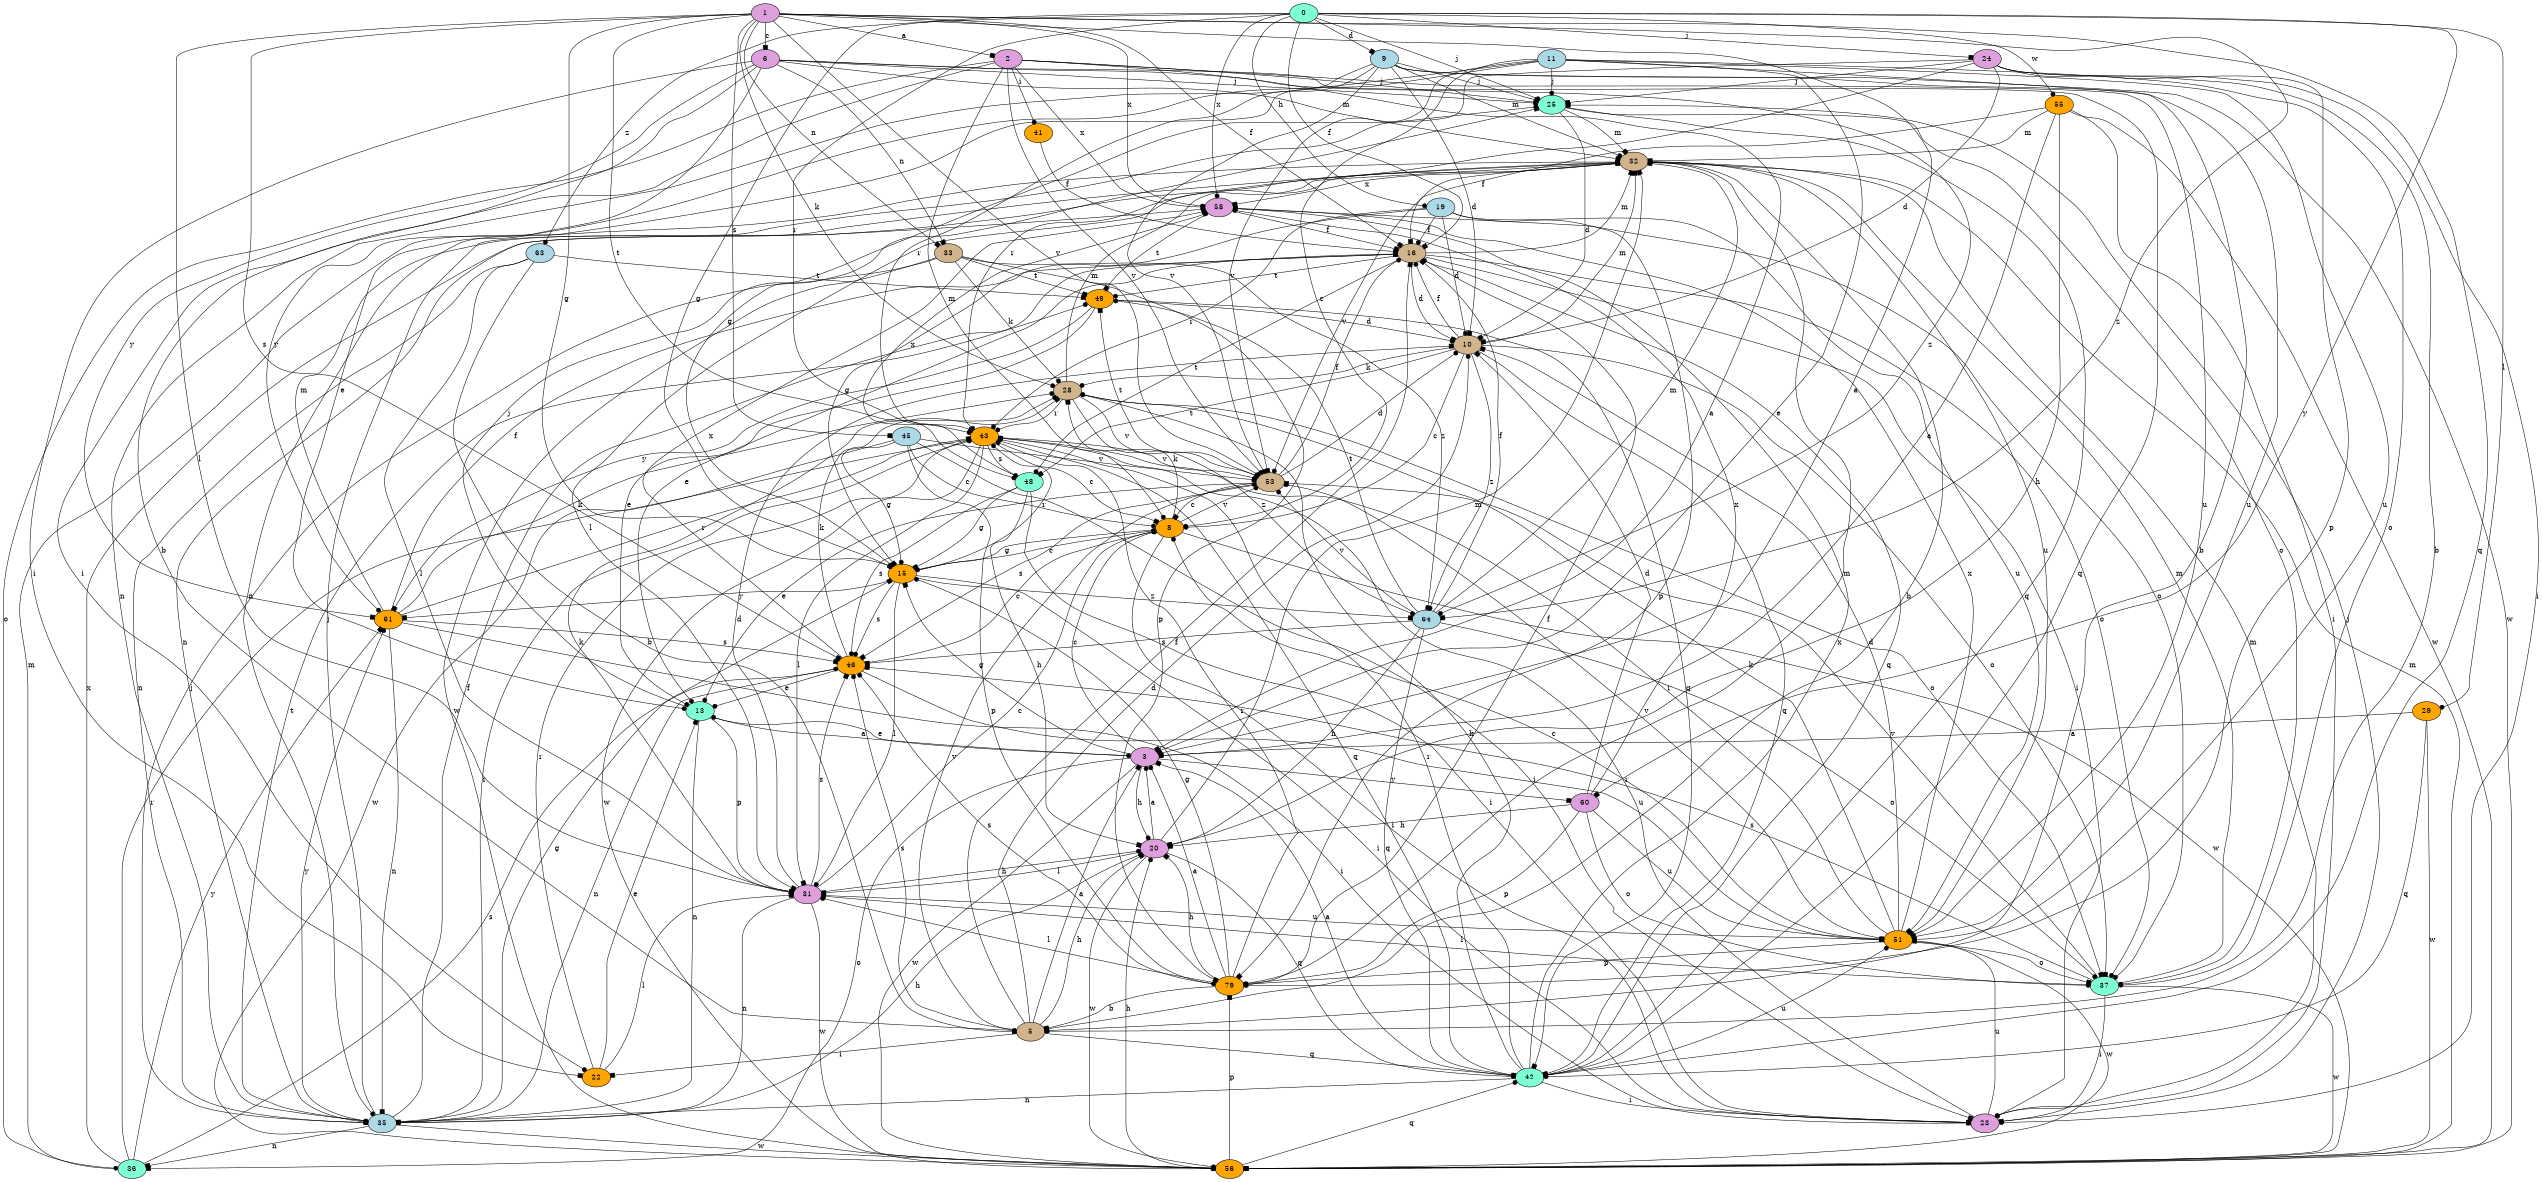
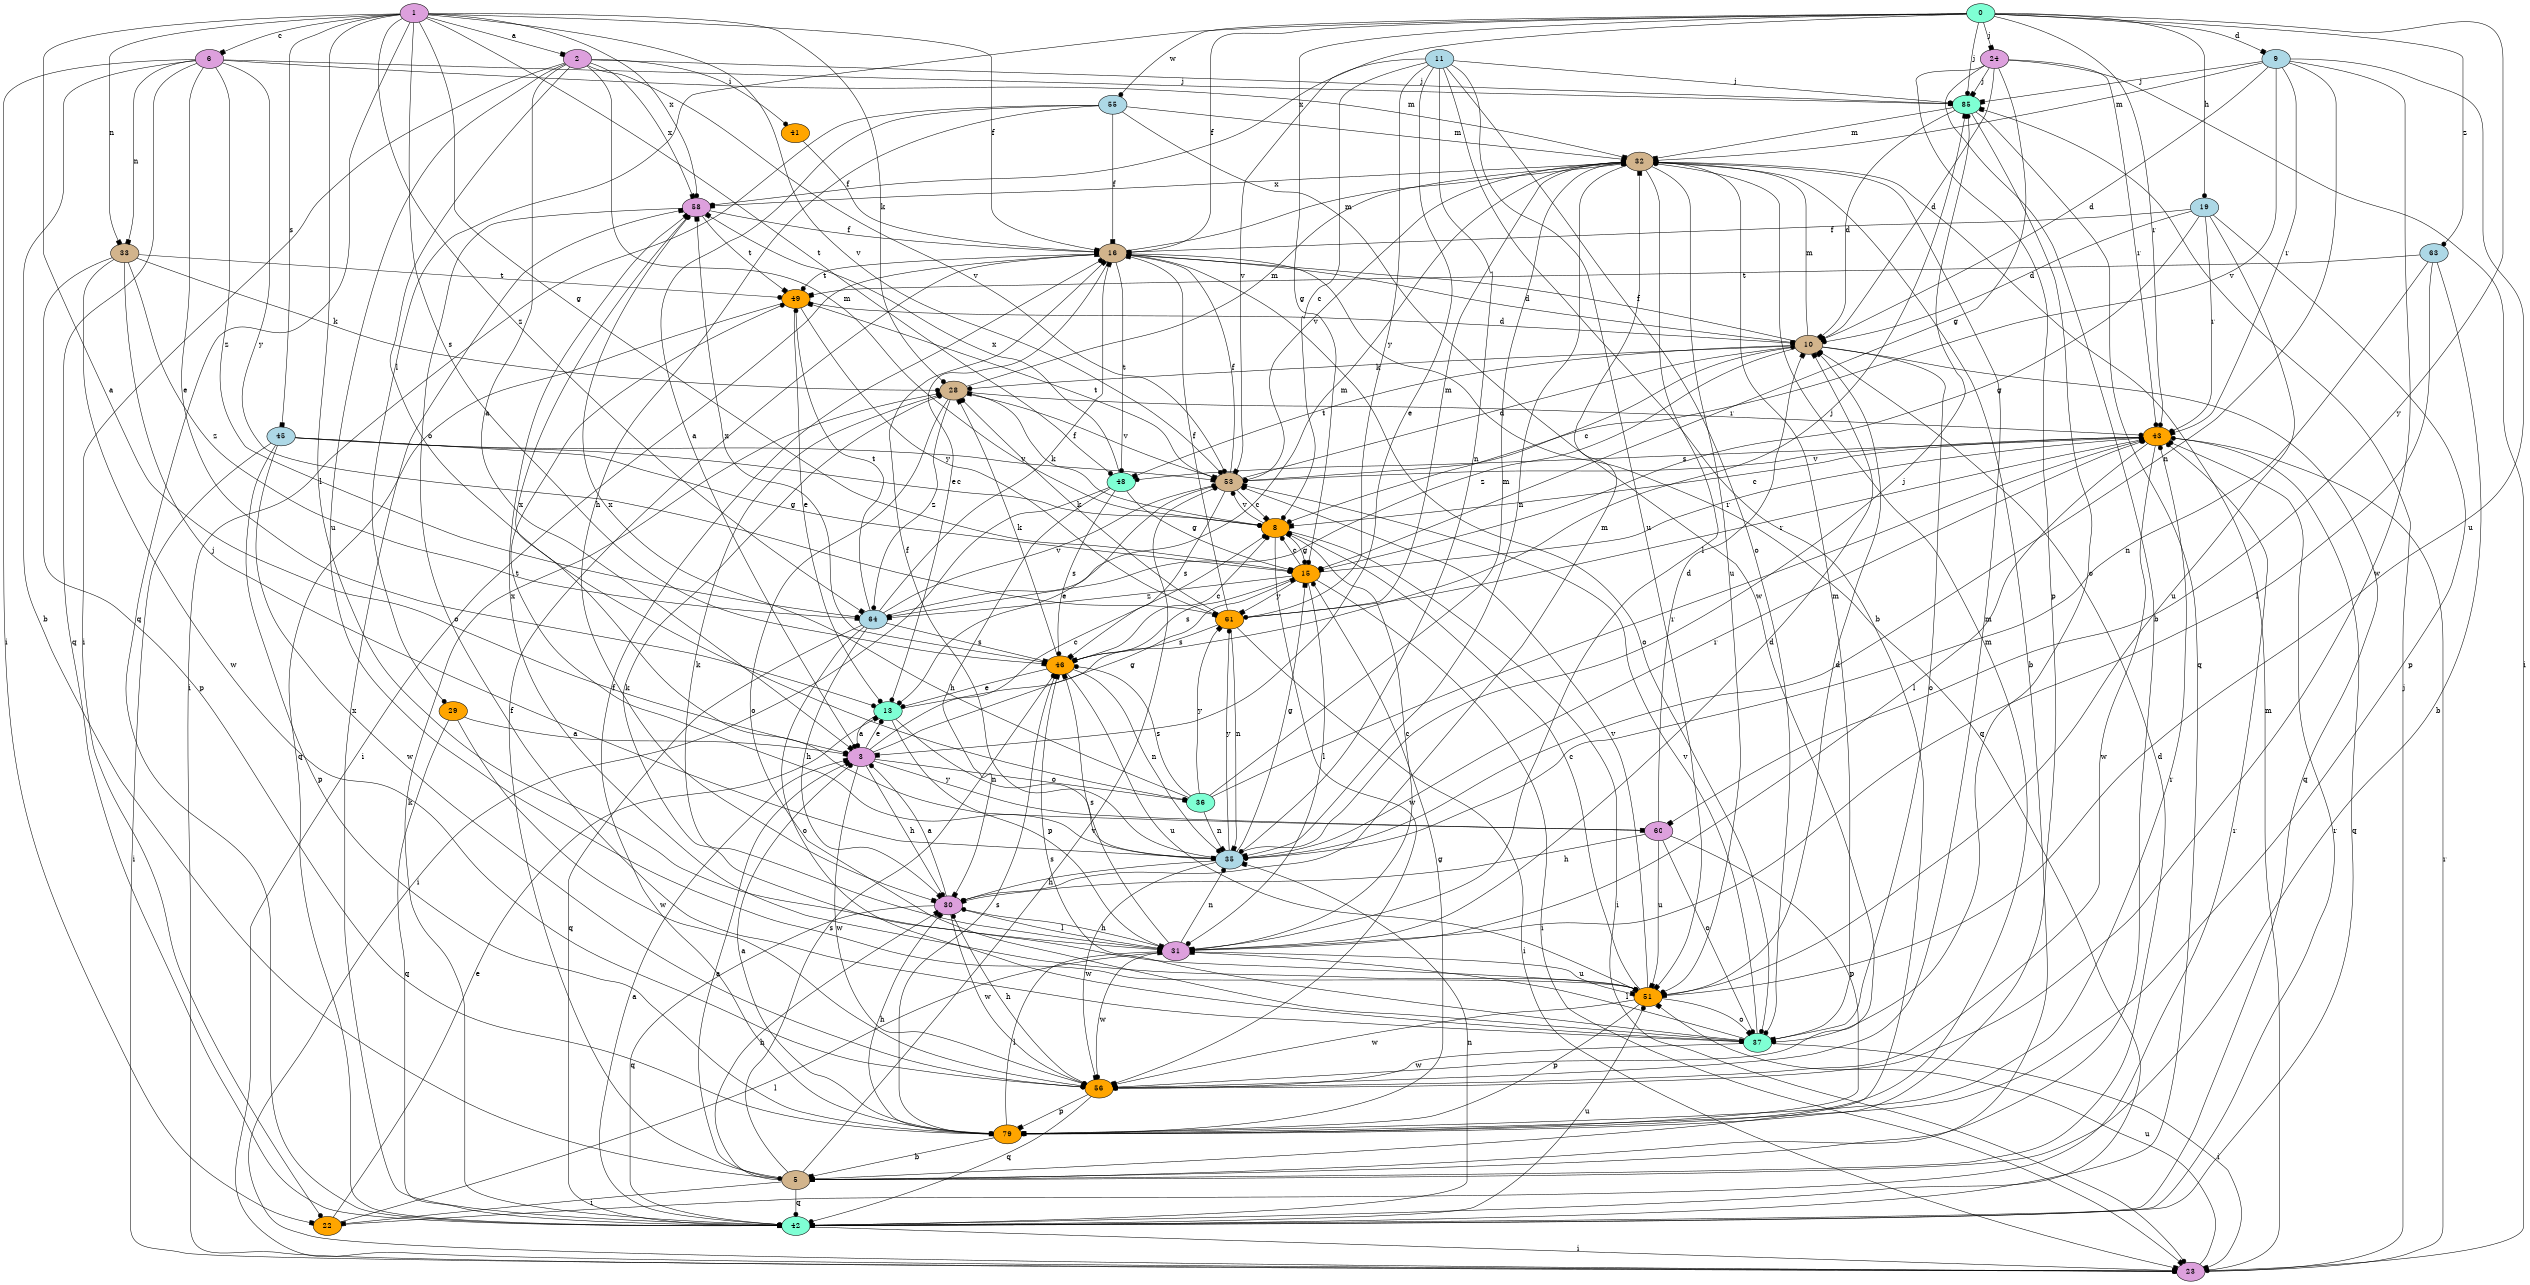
(1552, 105) -> (1967, 105)
(2059, 105) -> (1113, 105)
(1024, 277) -> (458, 276)
(1509, 573) -> none
(1154, 849) -> (949, 905)
(260, 1146) -> (1211, 830)
